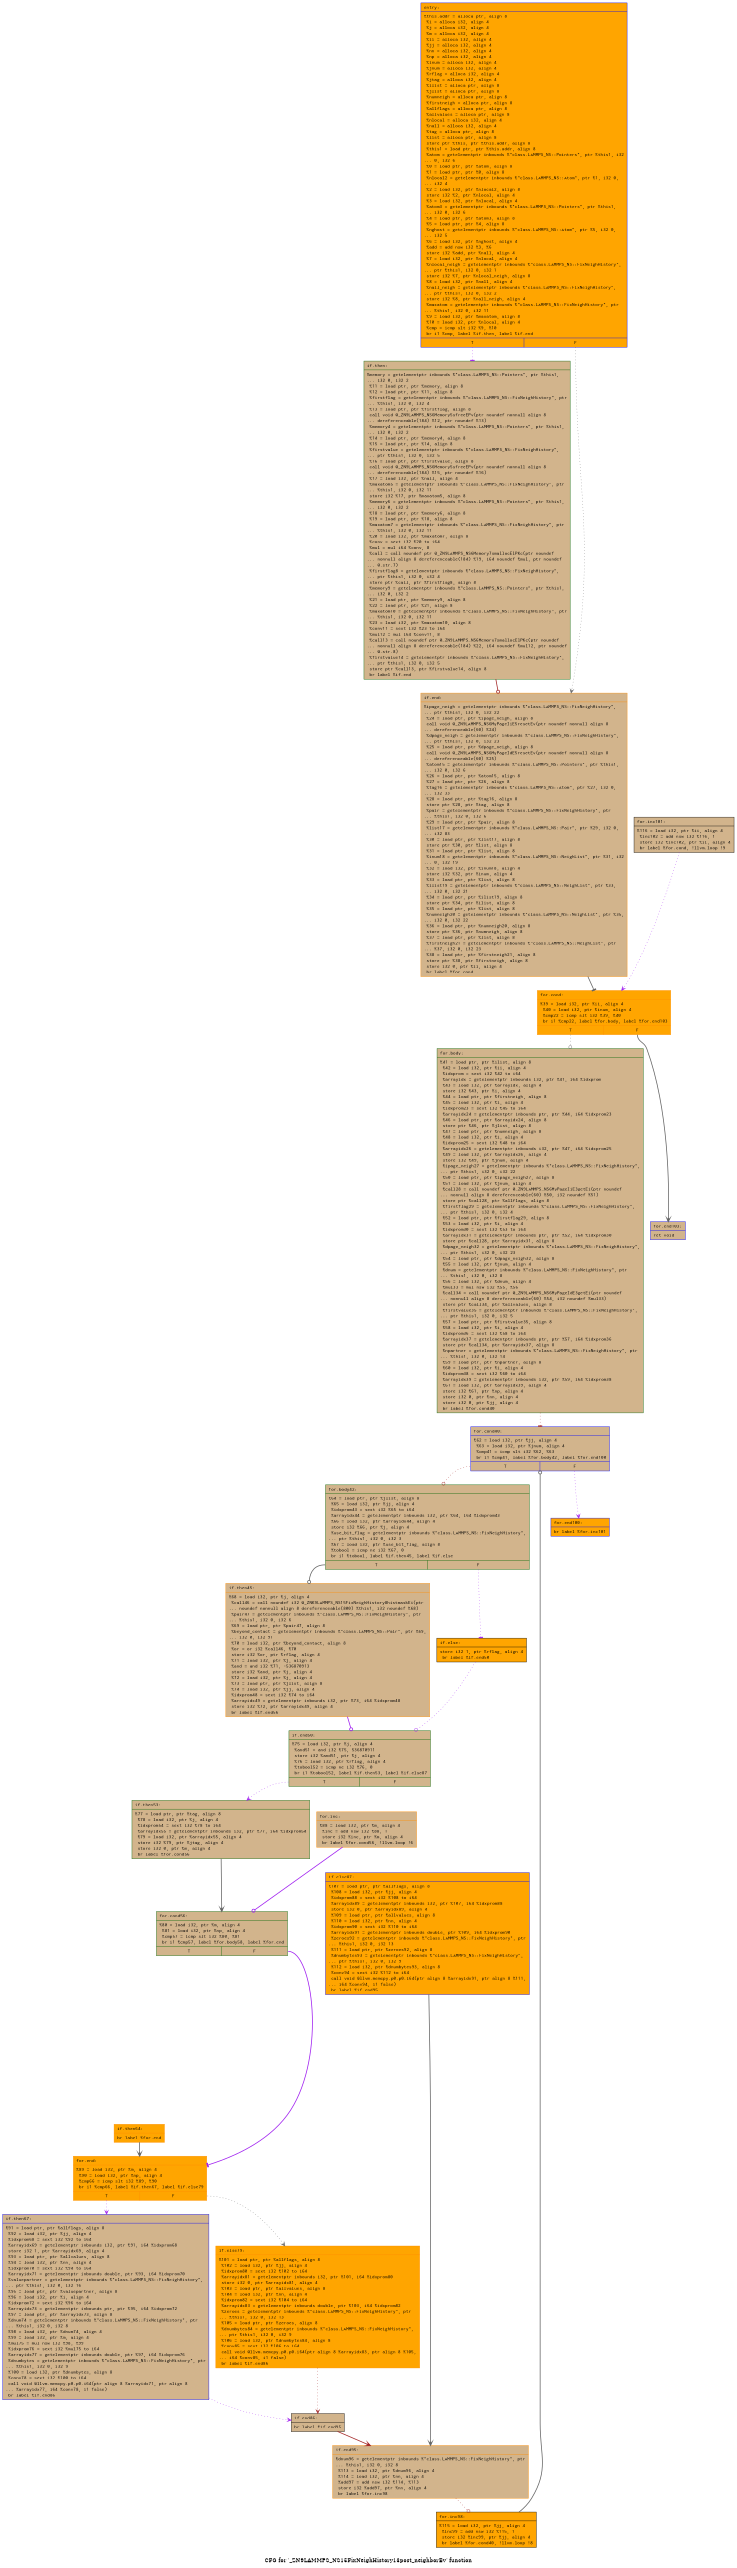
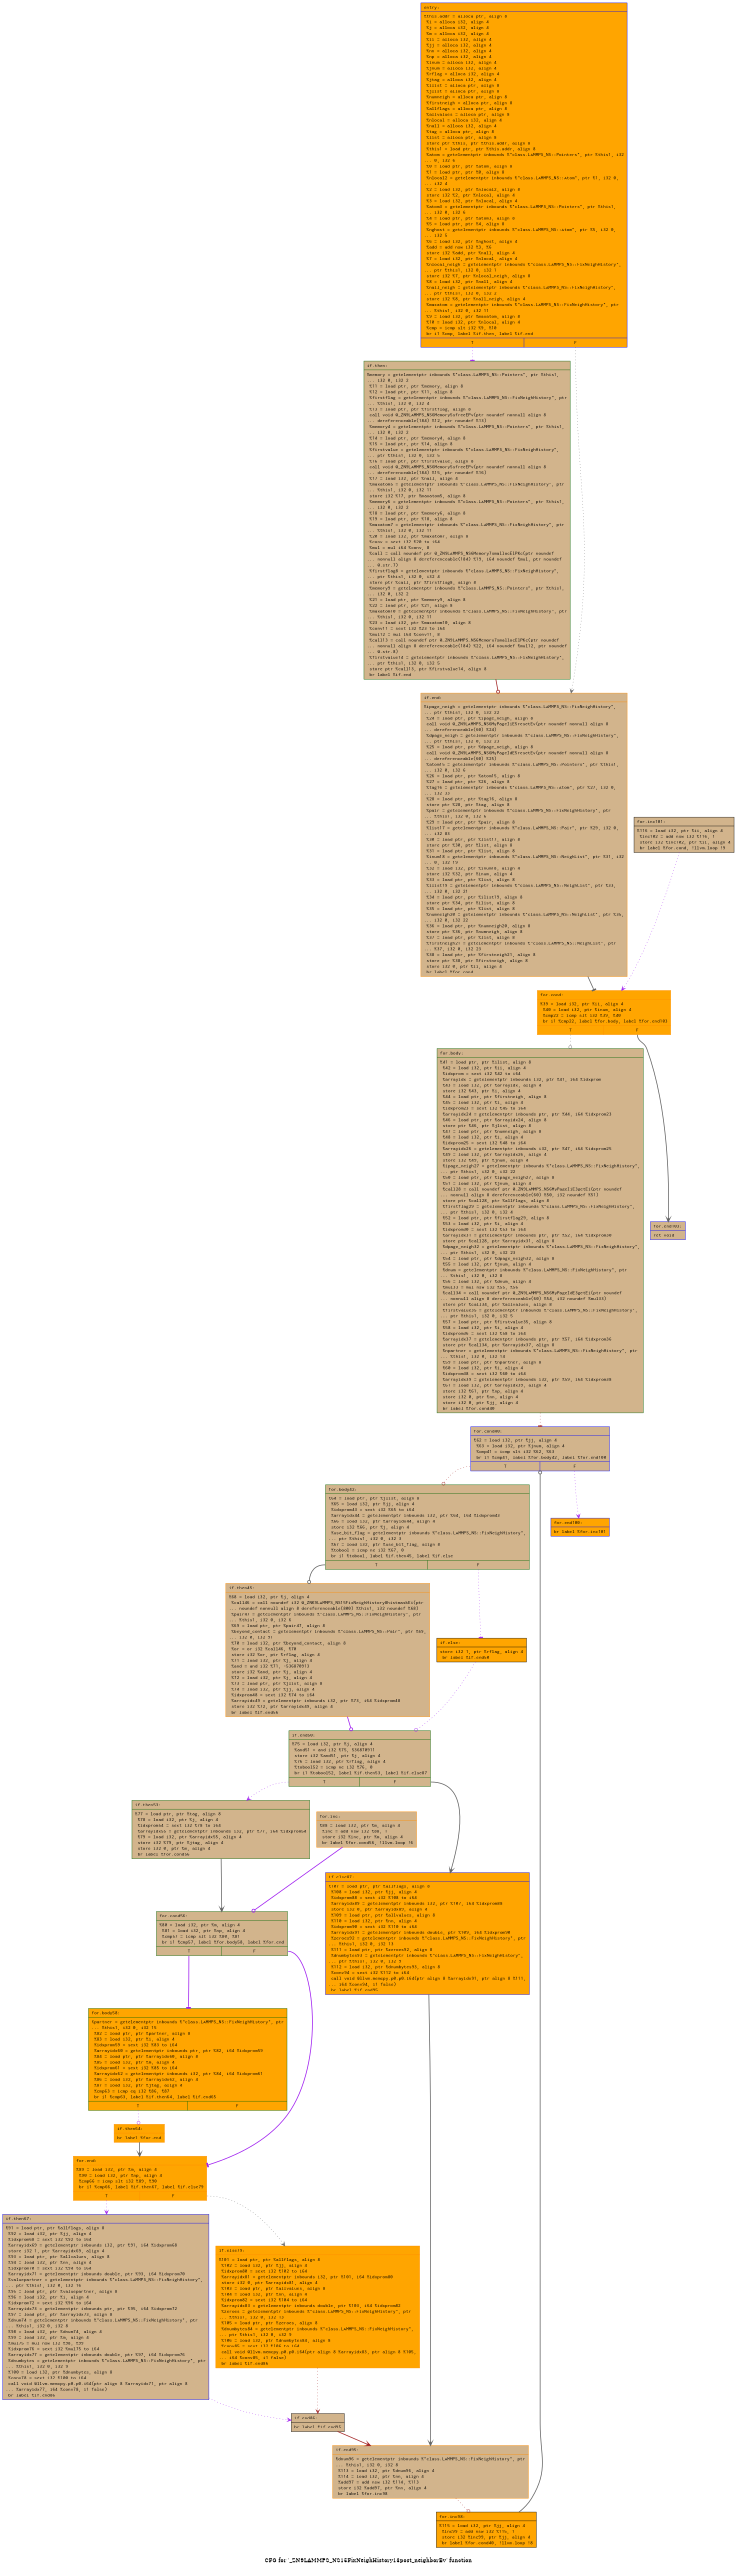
none -> (460, 1818)
none -> (188, 2059)
